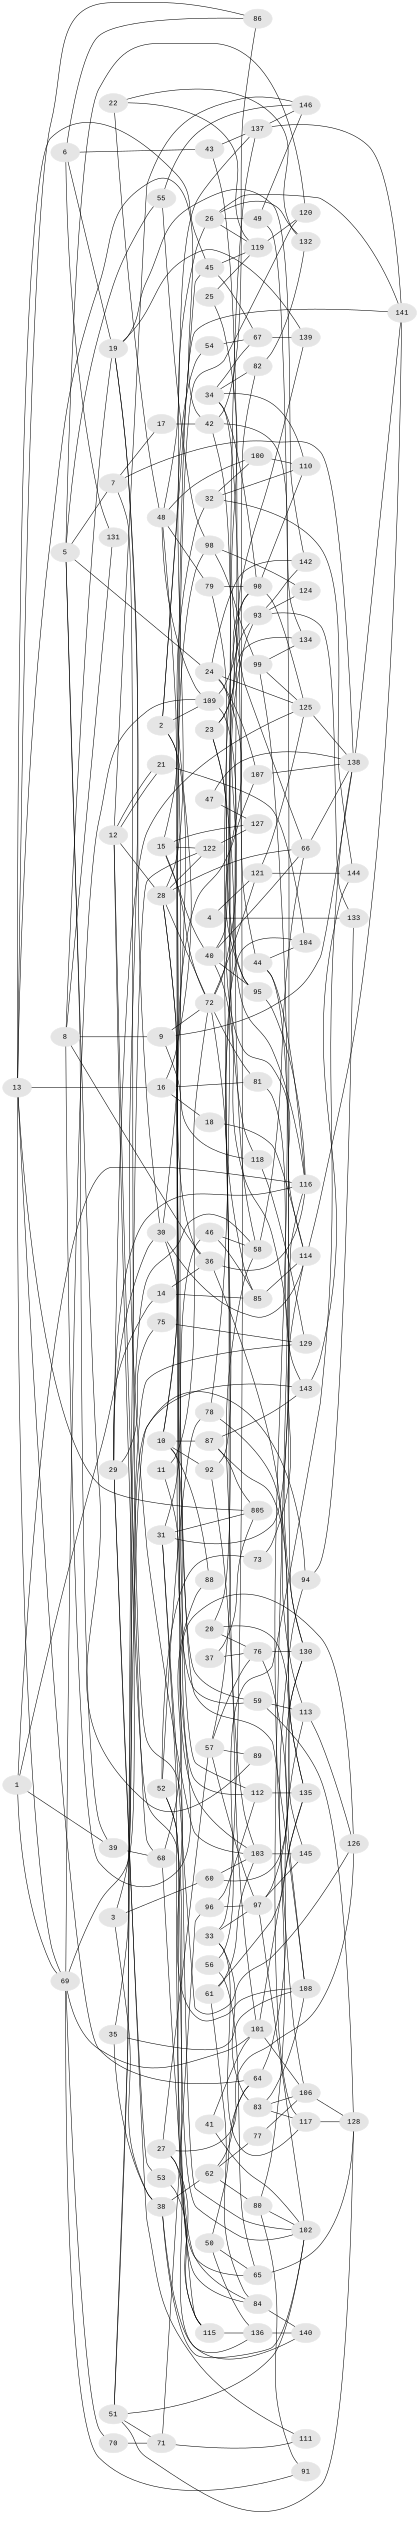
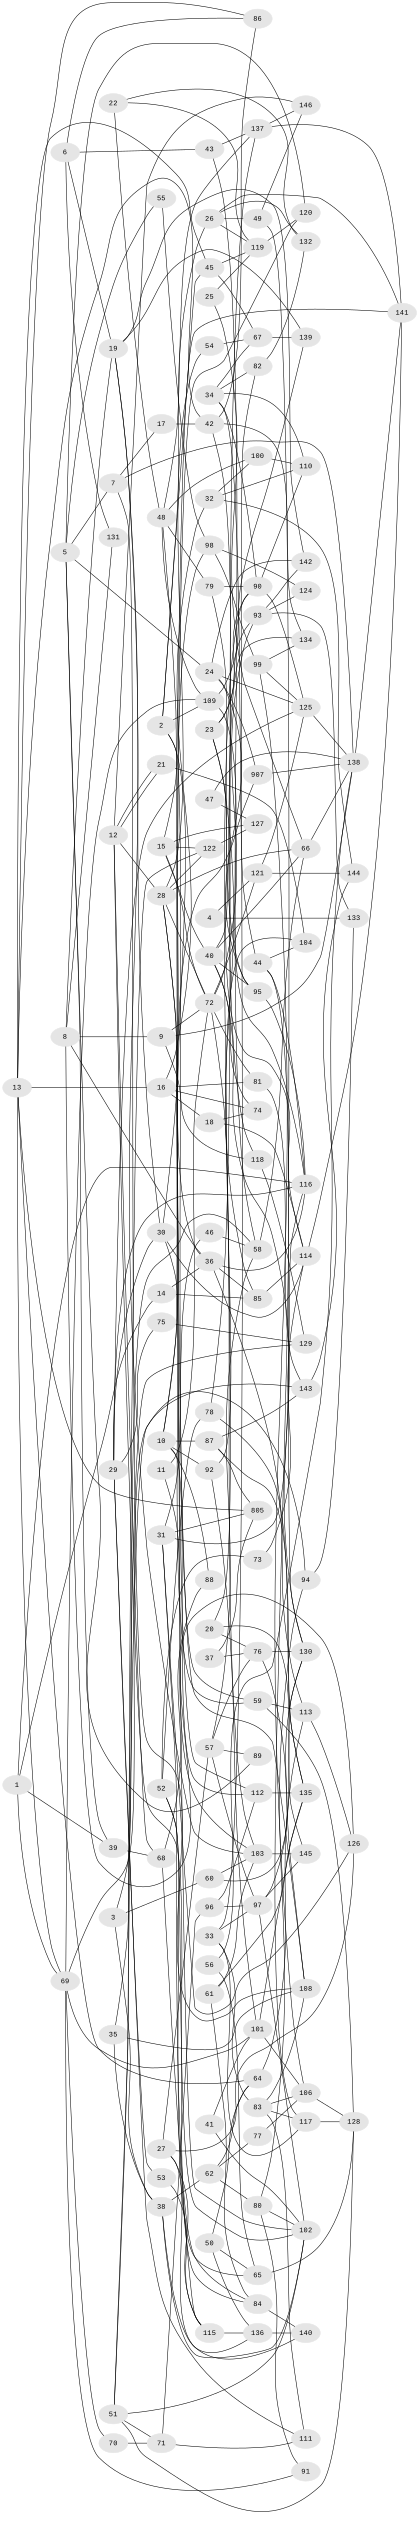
(215, 121) -> none
(258, 775) -> (258, 775)
none -> (258, 1111)
(236, 1264) -> (234, 1280)
none -> (288, 2271)
